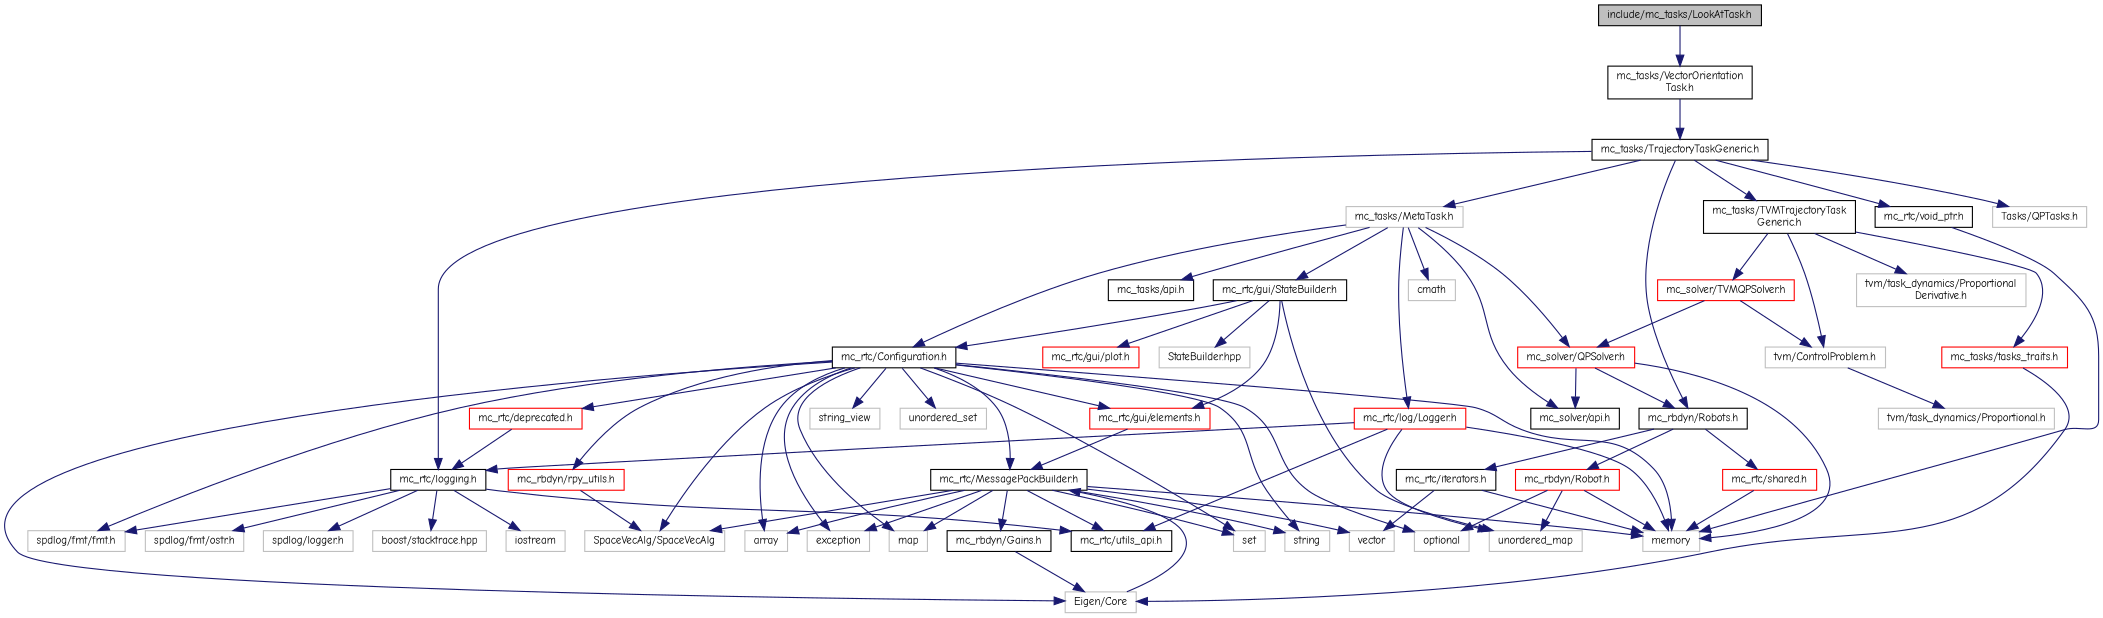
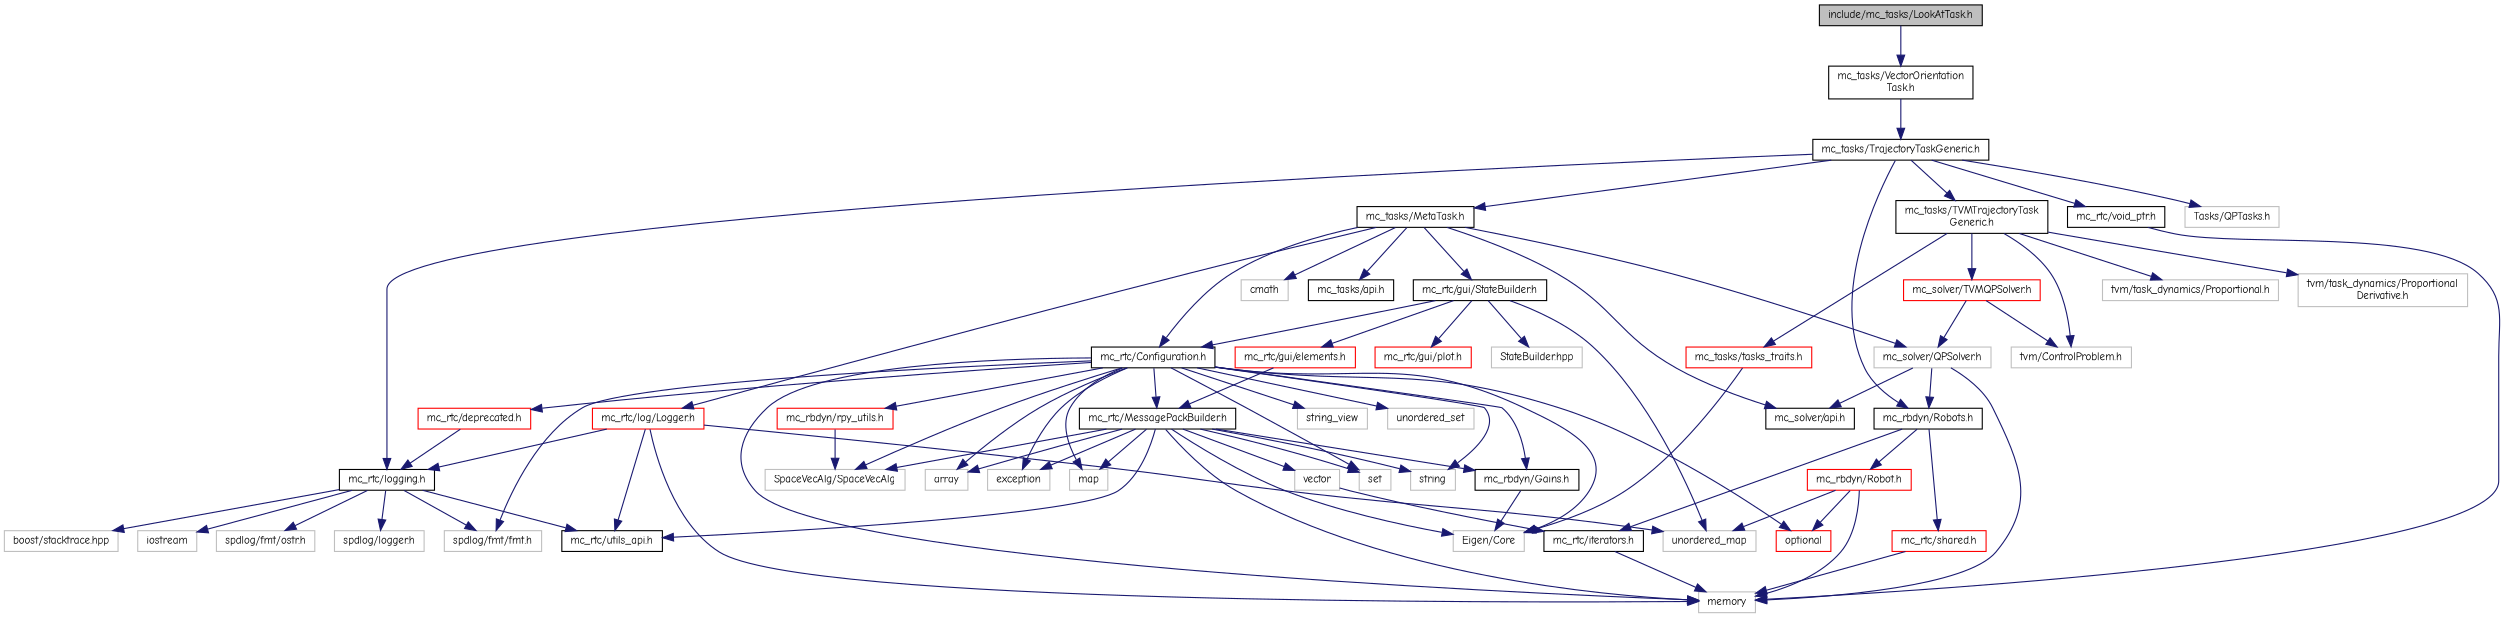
(1405, 217) -> (1416, 217)
(1576, 357) -> (1933, 357)
(1891, 386) -> (2085, 255)
(1017, 387) -> (1387, 391)
(1419, 503) -> (1460, 515)
(1180, 528) -> (1314, 501)
(1442, 541) -> (1804, 541)
